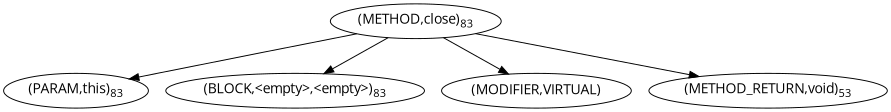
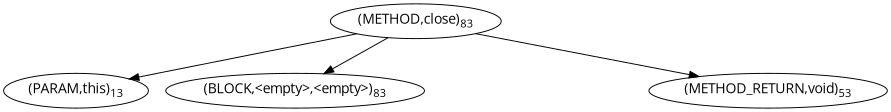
(117, 89) -> (117, 89)
(536, 91) -> none
